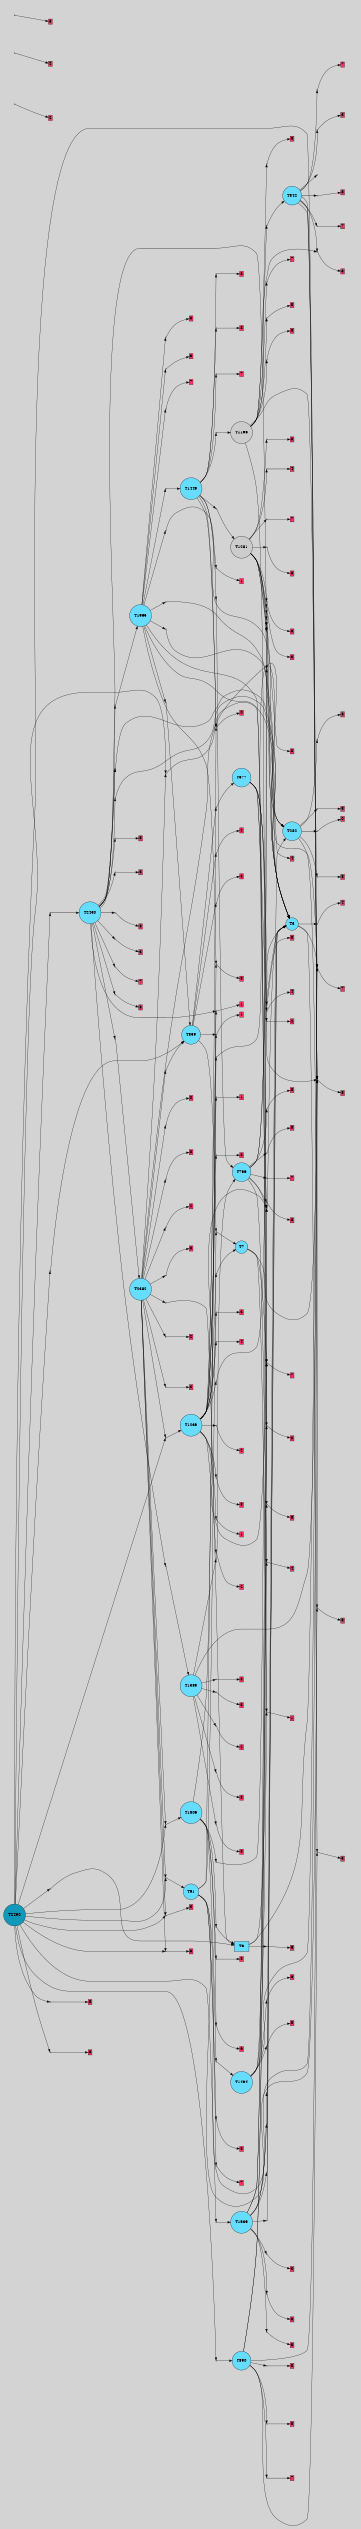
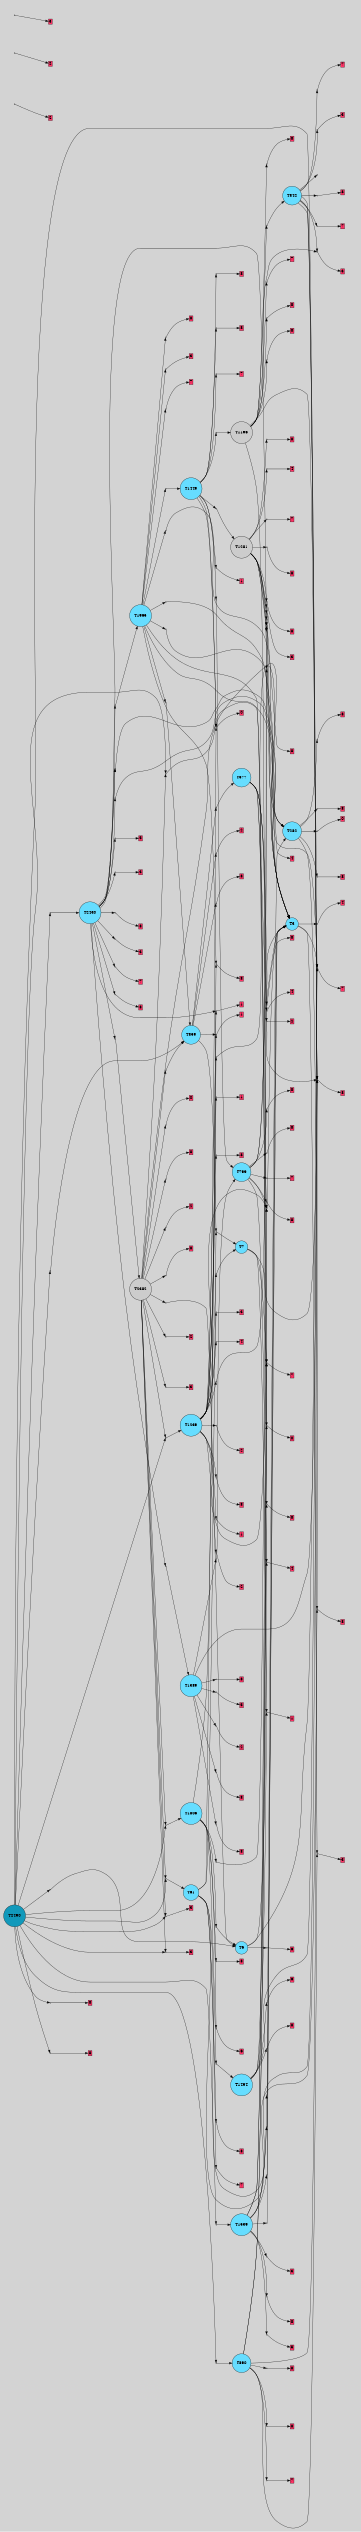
(141, 1289) -> (141, 1289)
(242, 1946) -> (242, 1948)
